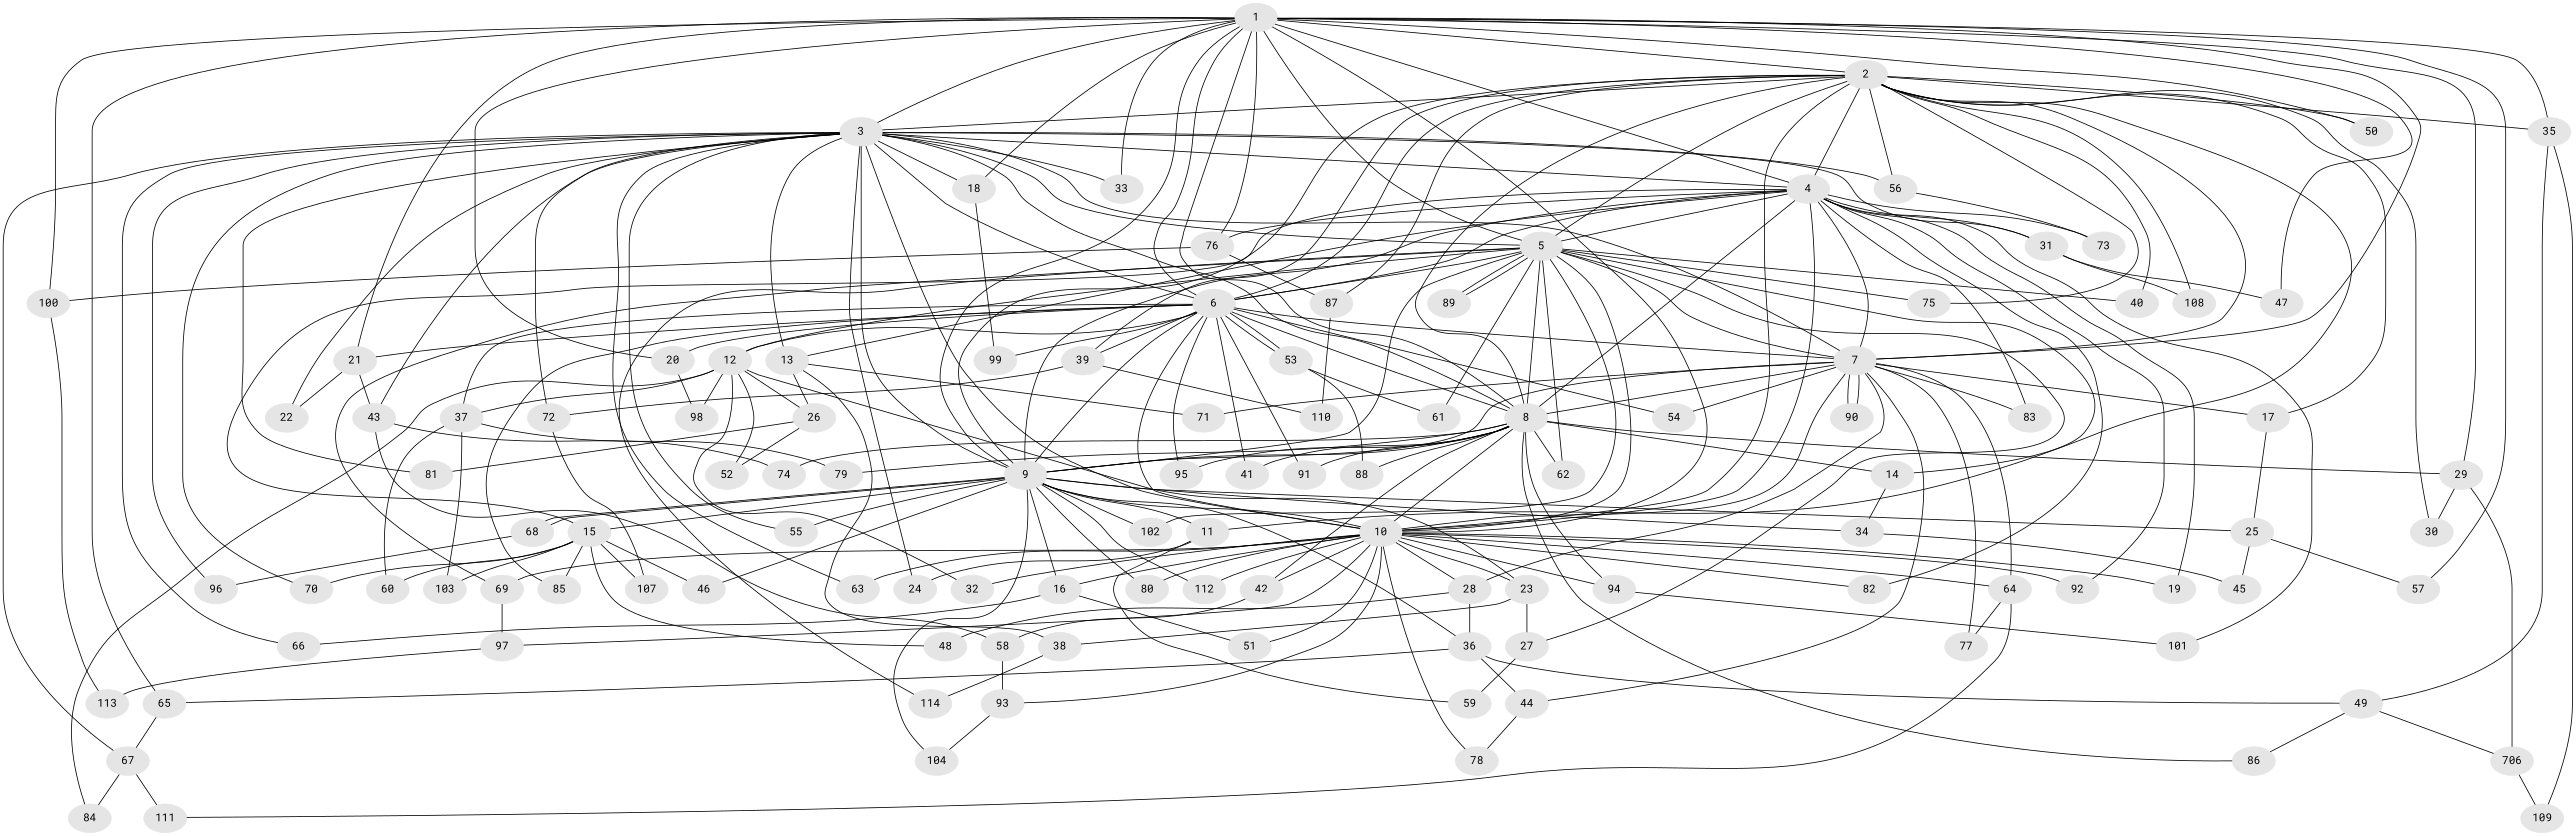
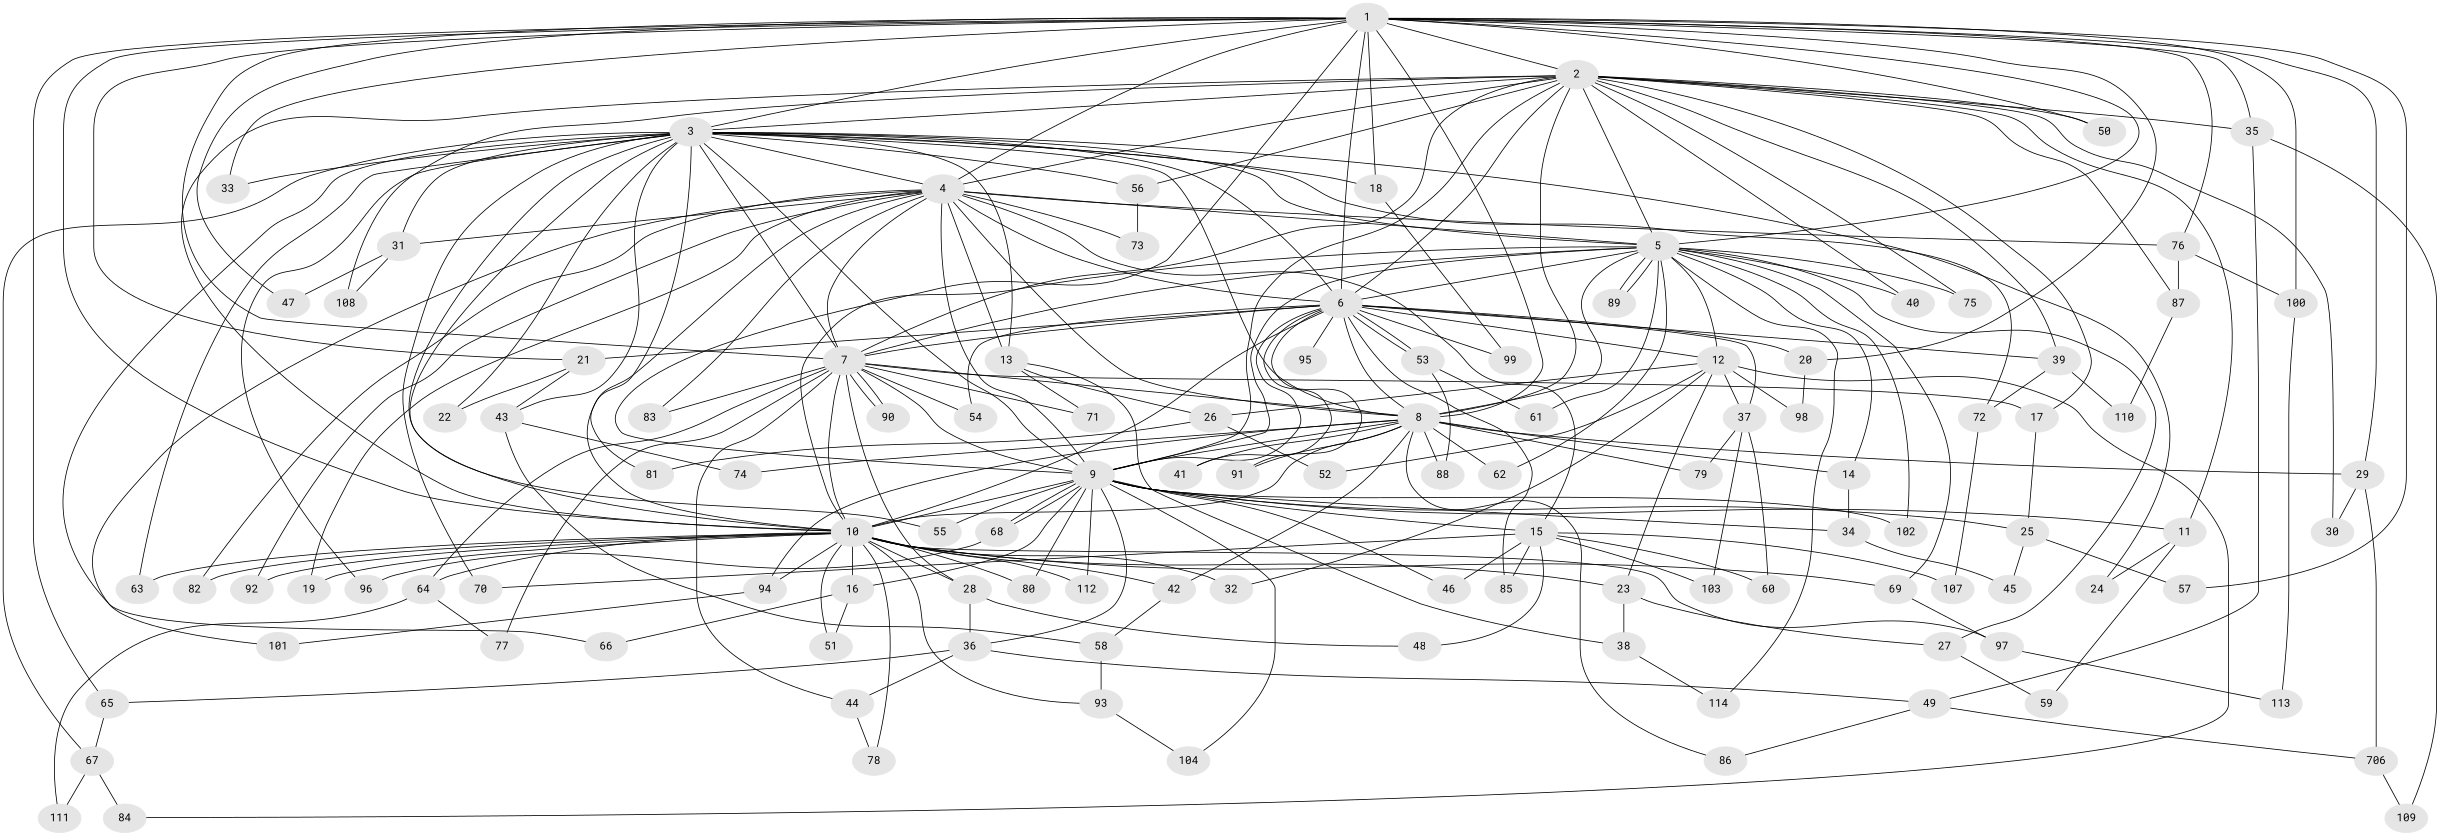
(1354, 448) -> none
